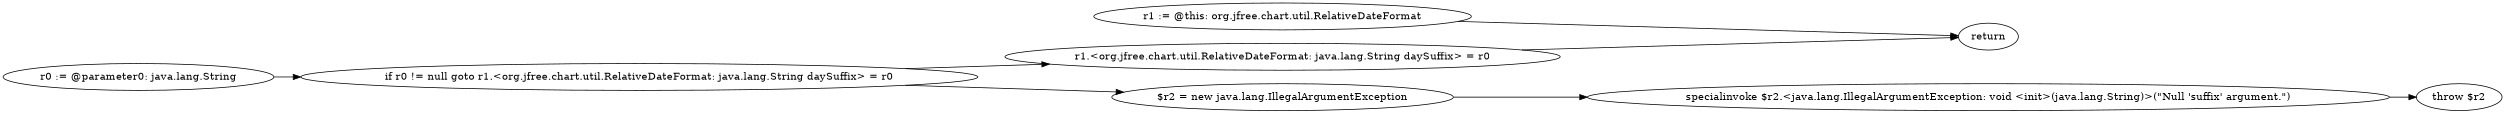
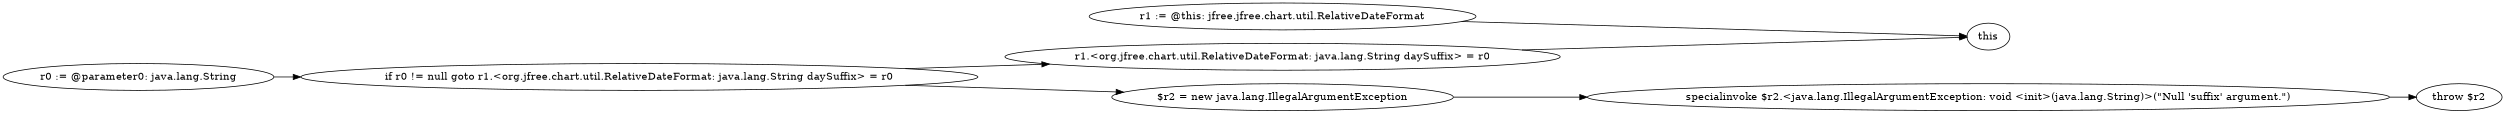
(1283, 16) -> (1283, 16)
(1988, 37) -> (1988, 37)
